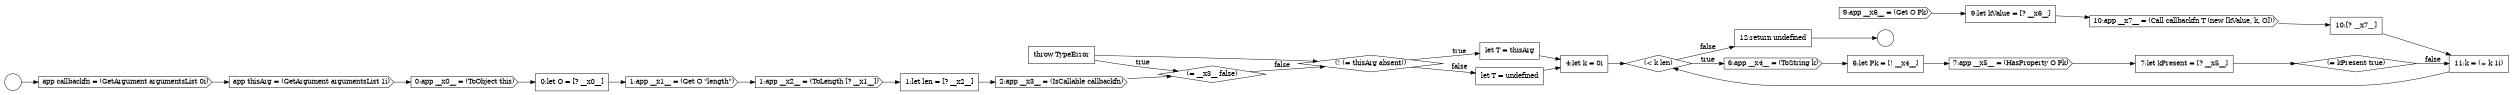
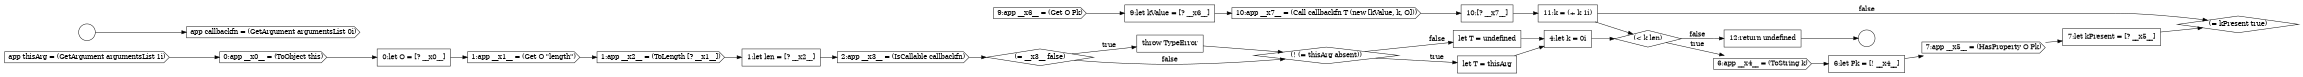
(2431, 64) -> (1900, 13)
(1134, 66) -> (1102, 51)
(218, 82) -> none
